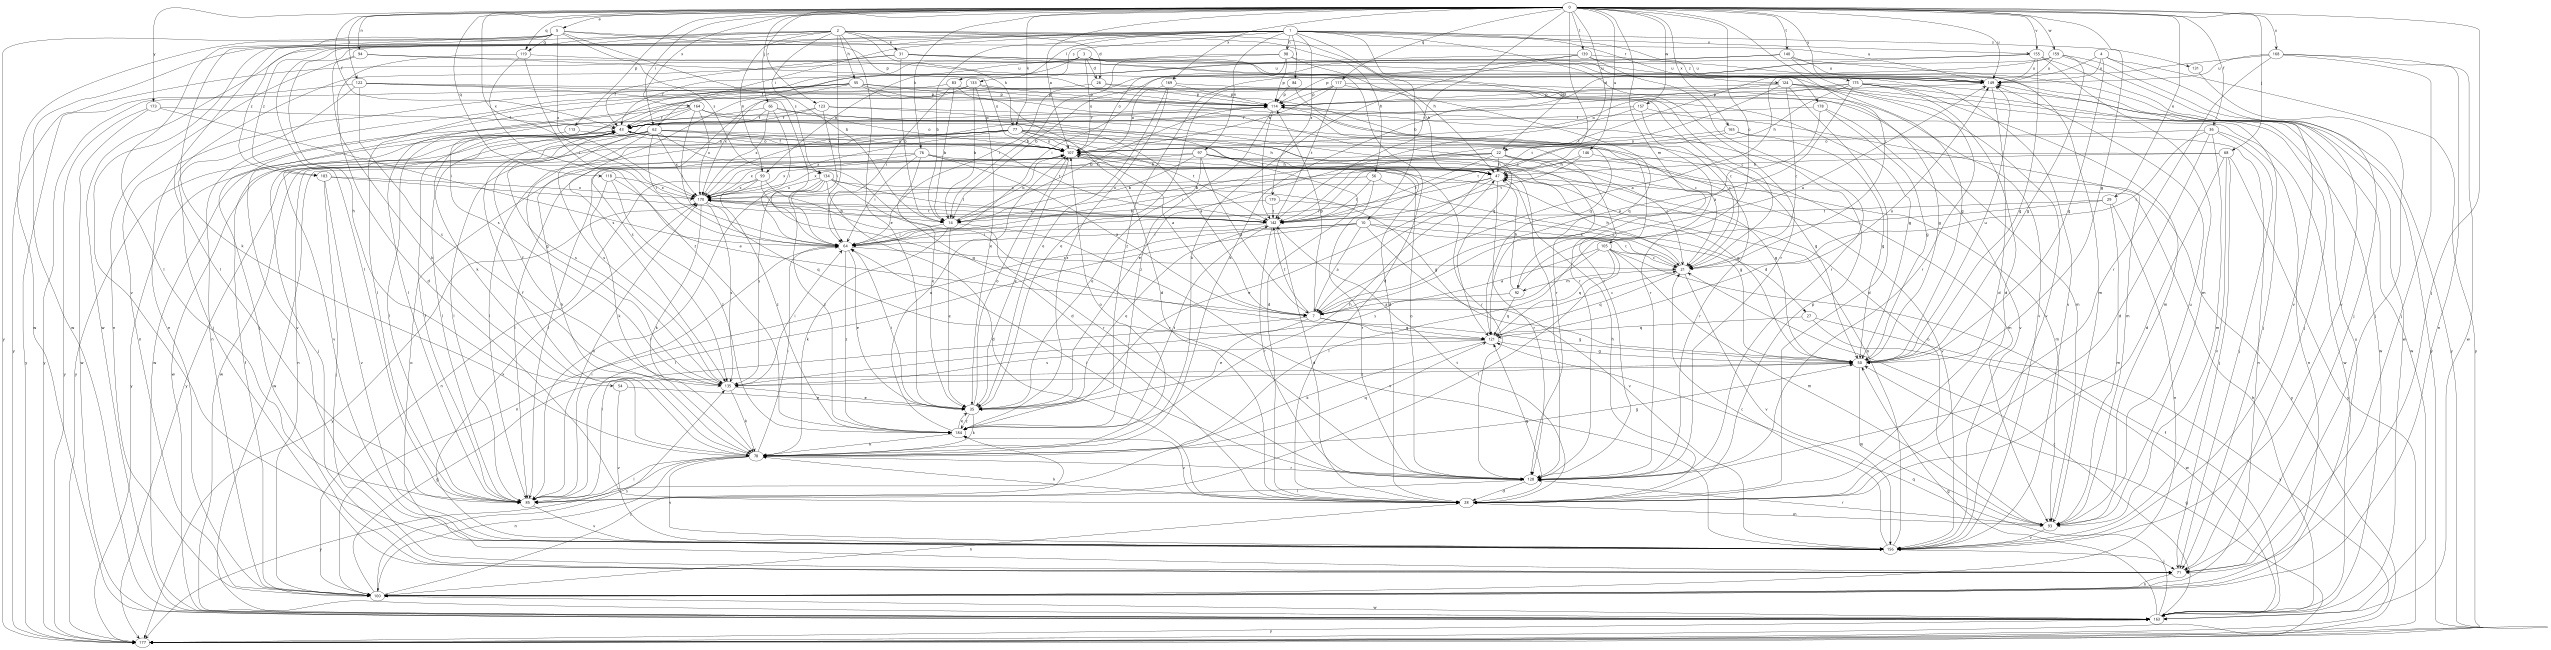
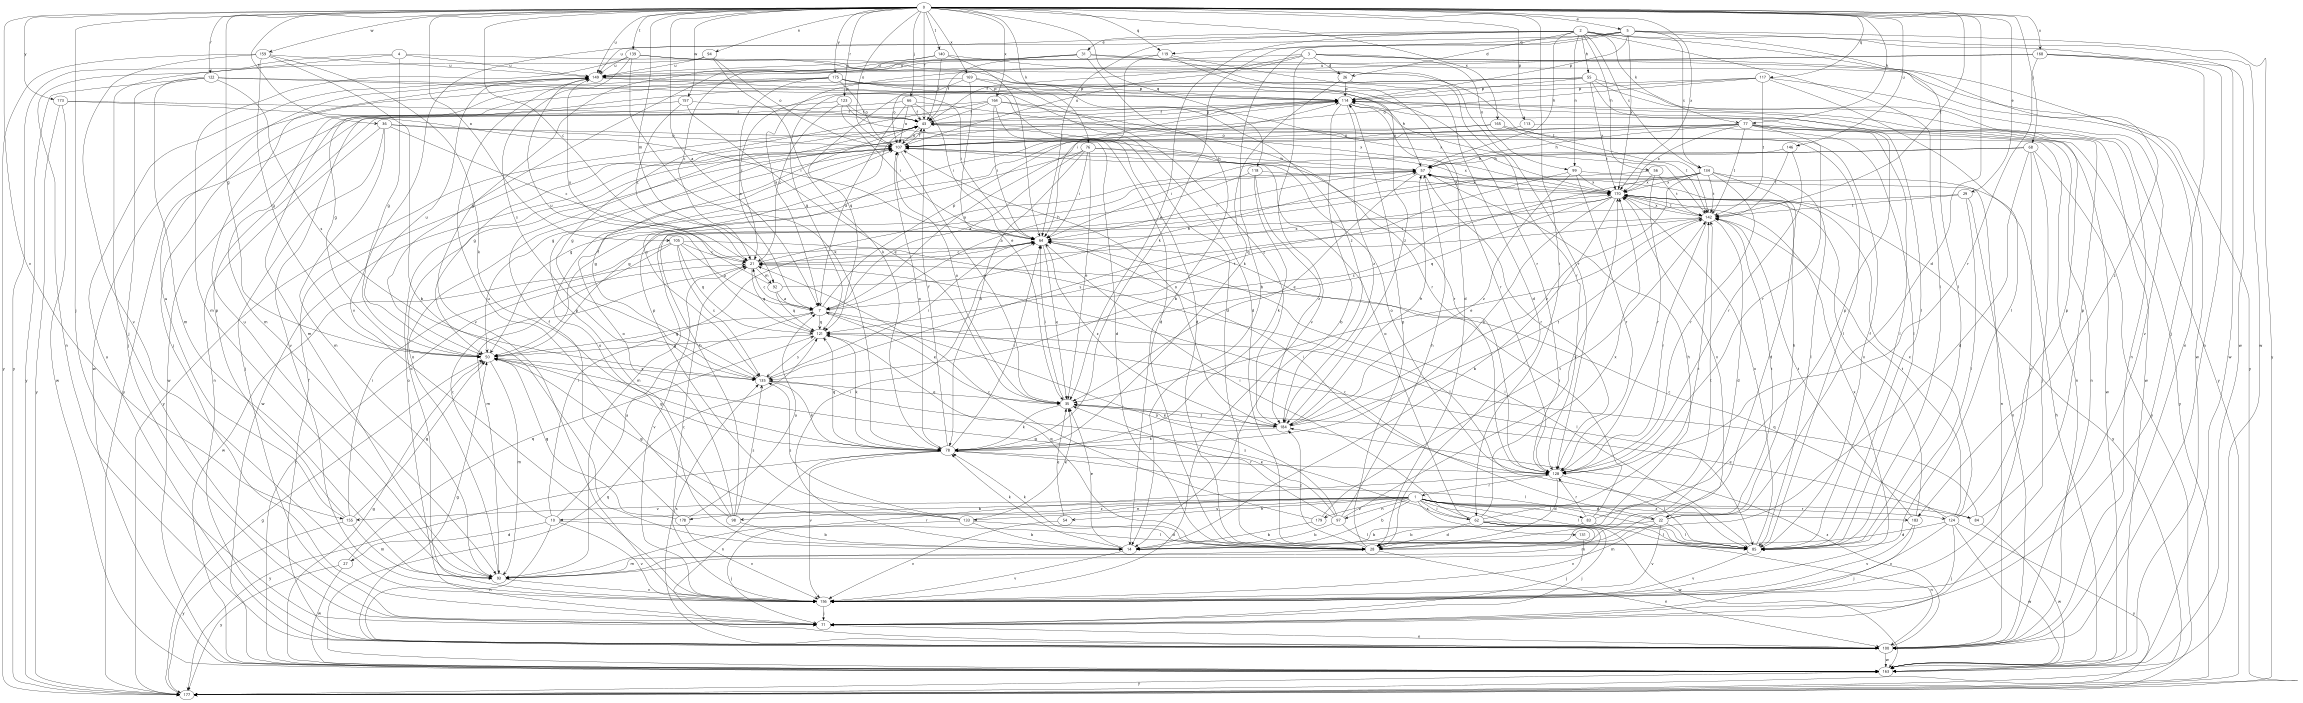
(1757, 166) -> (1487, 484)
(1498, 176) -> (1423, 171)
(1162, 307) -> (1167, 536)
(2165, 433) -> (224, 451)
(192, 600) -> (2060, 658)
(2357, 622) -> (1298, 687)
